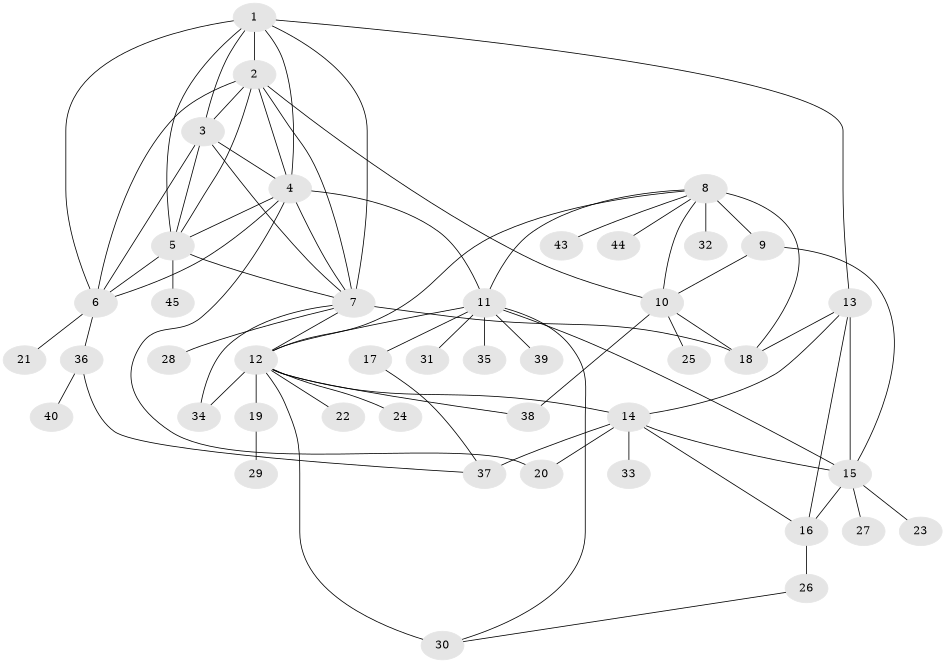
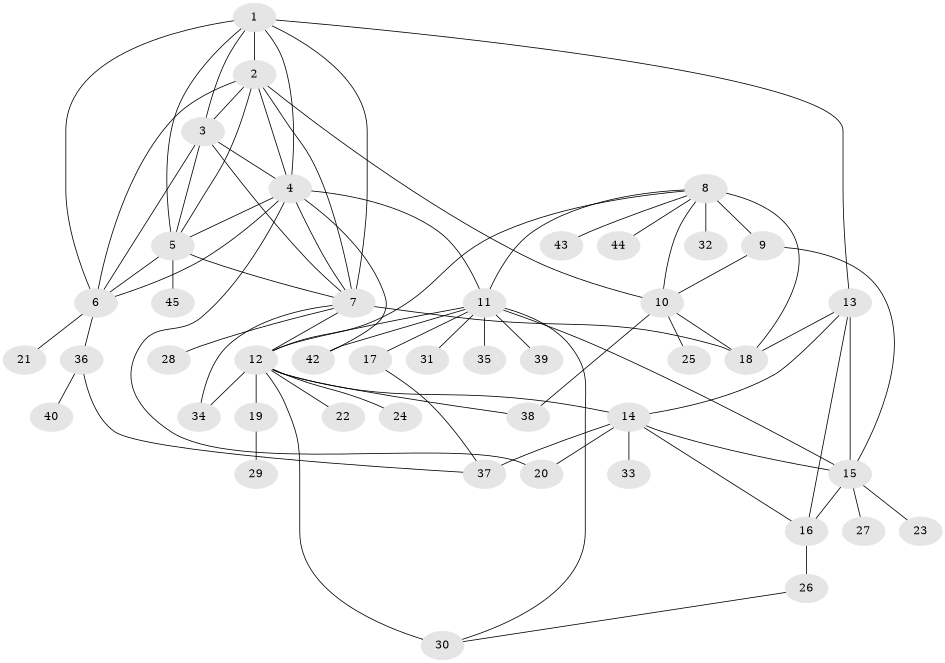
none -> (313, 360)
